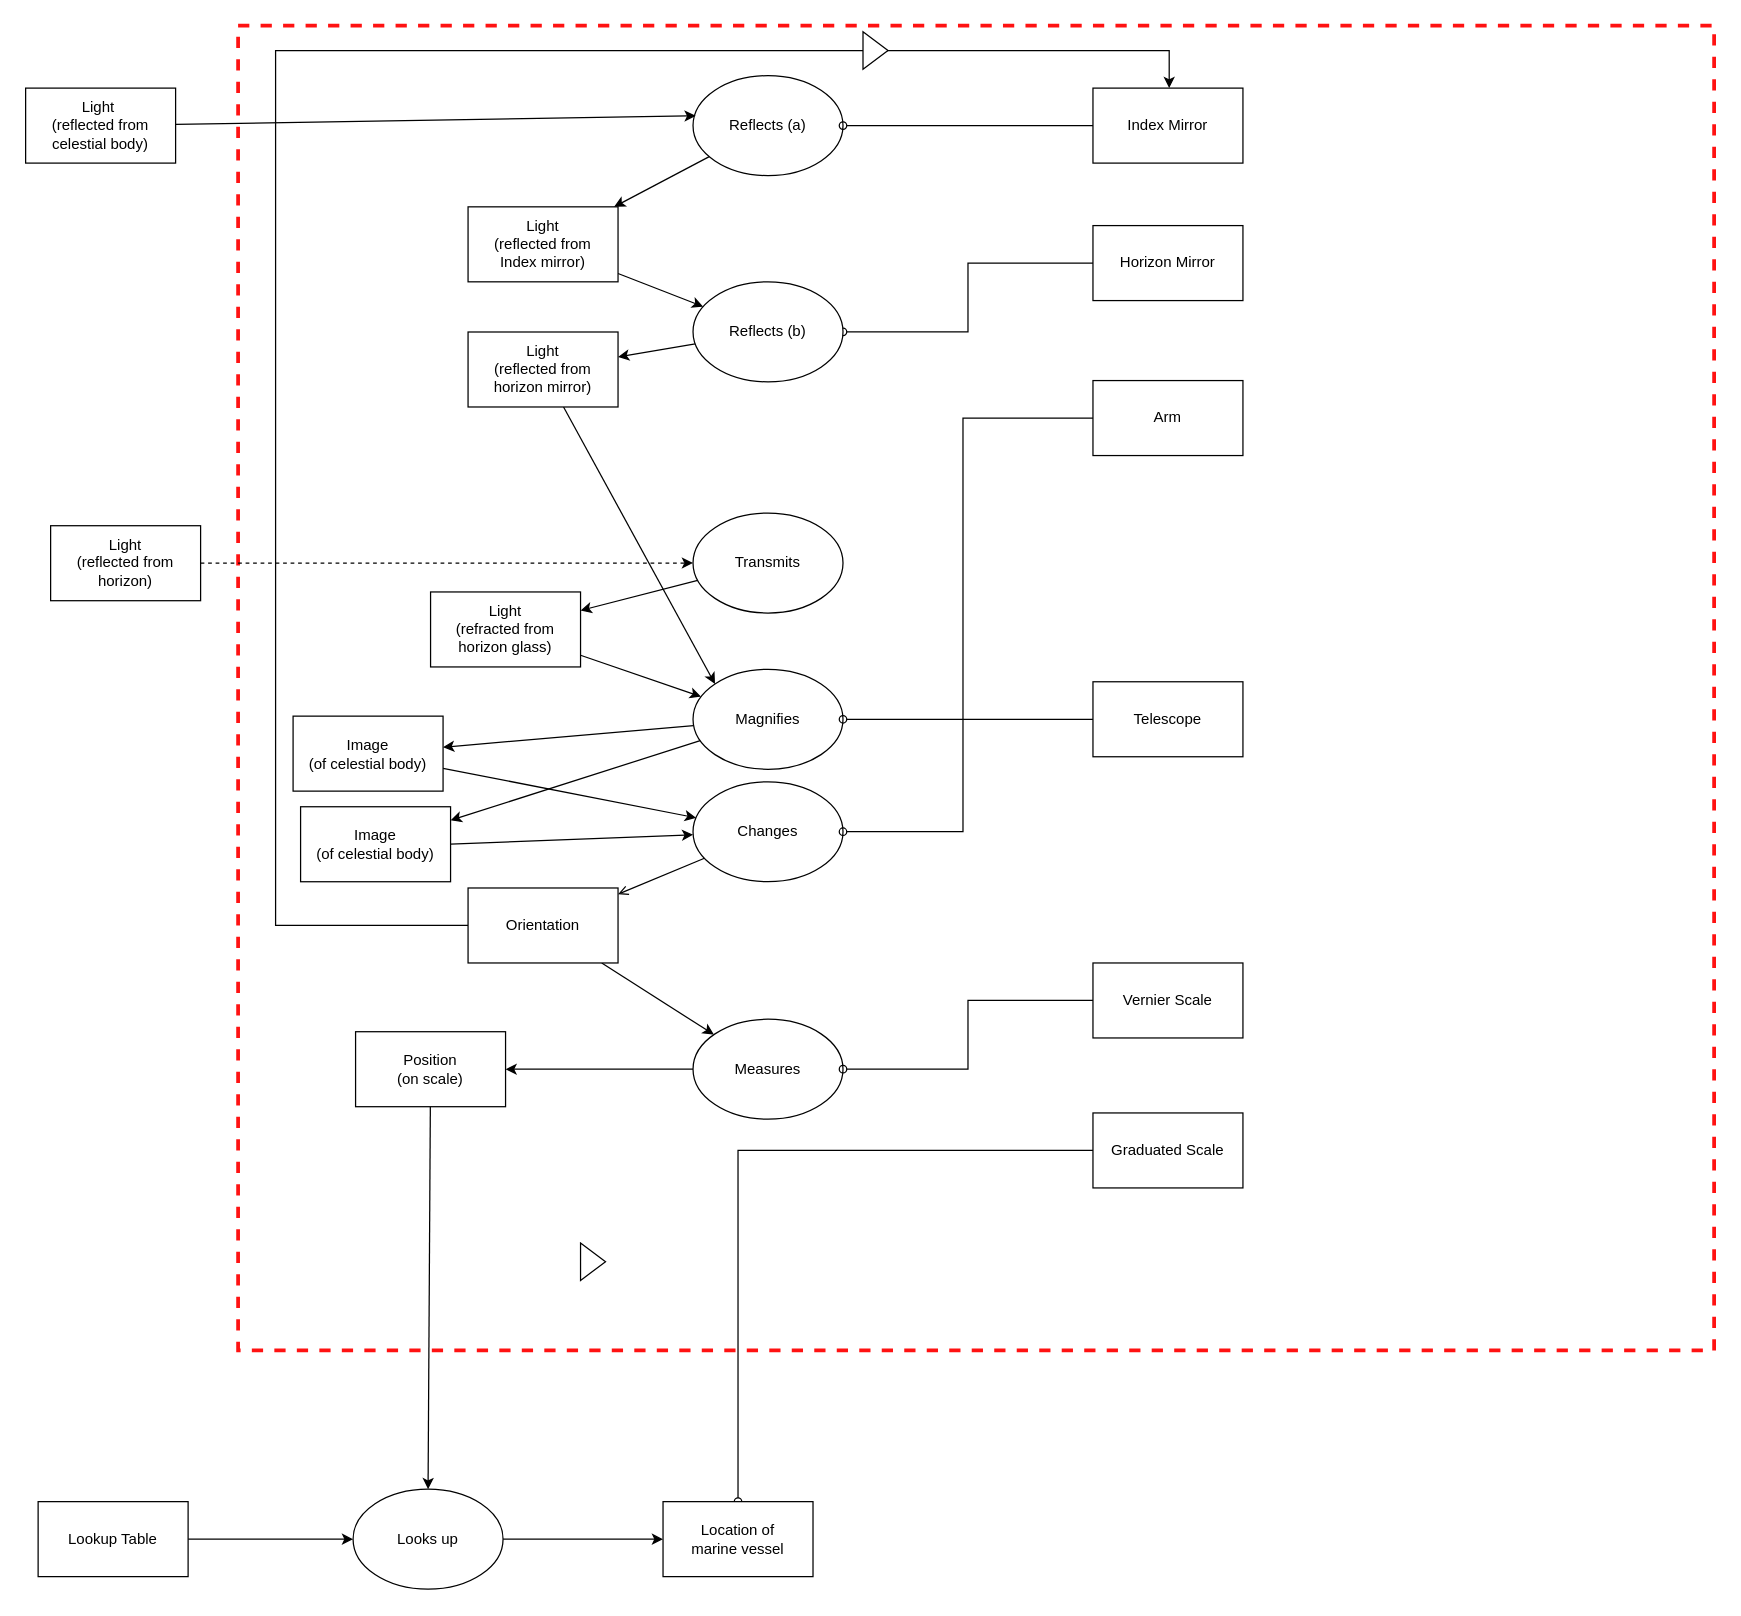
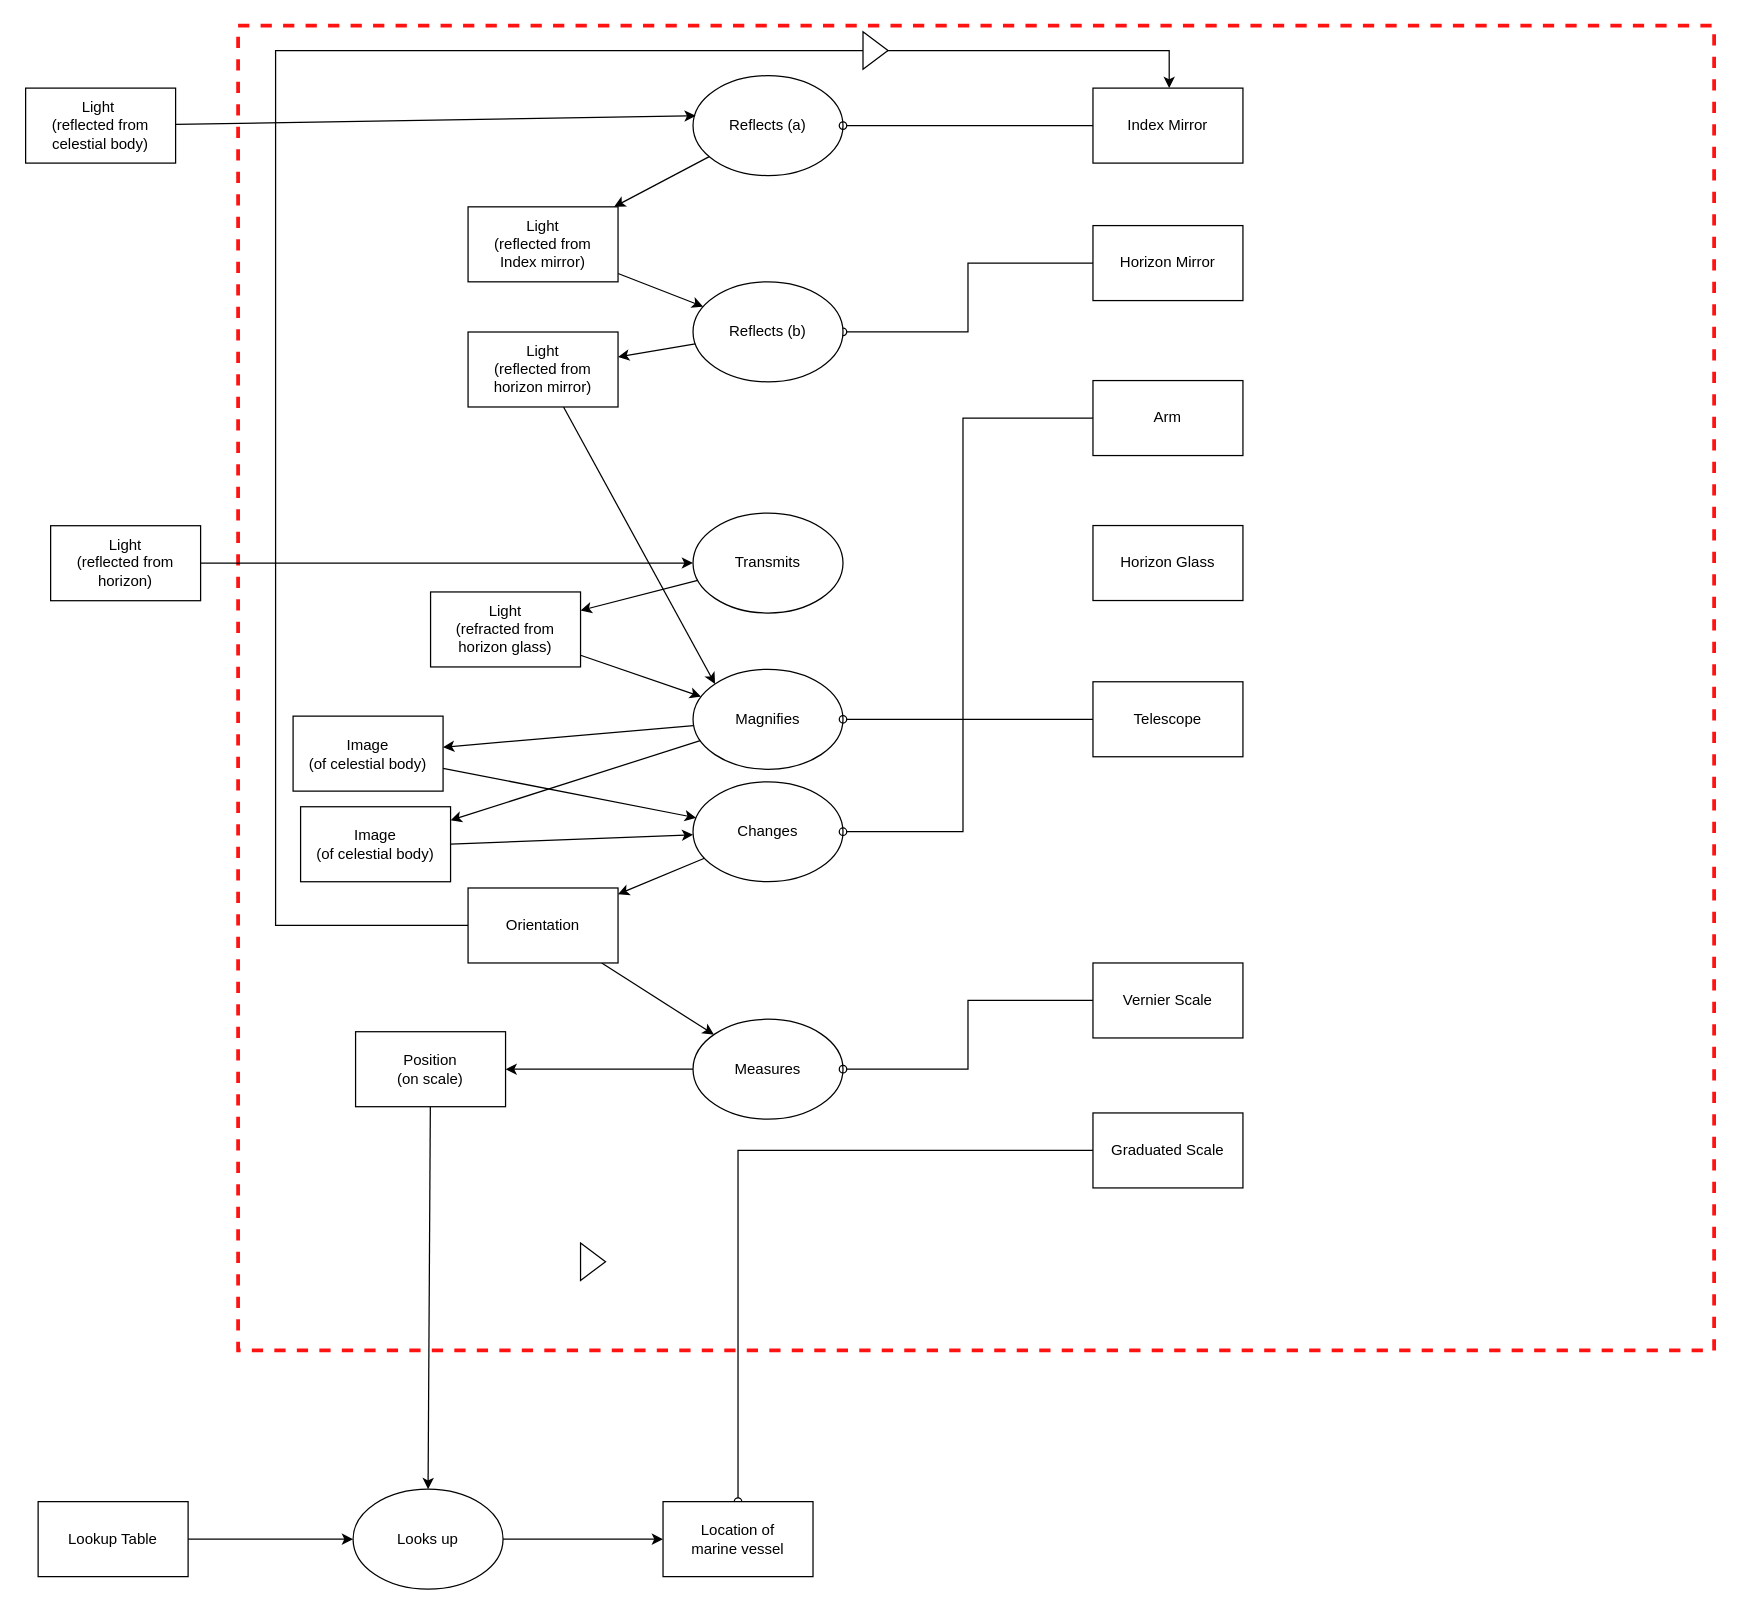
(442, 563) -> (442, 563)
none -> (1168, 563)
(625, 891) -> (627, 891)
